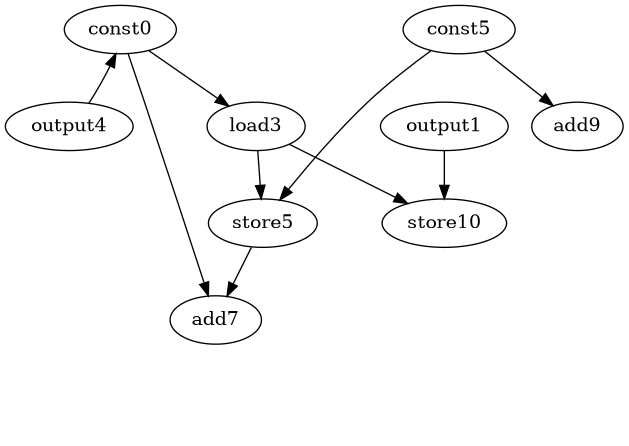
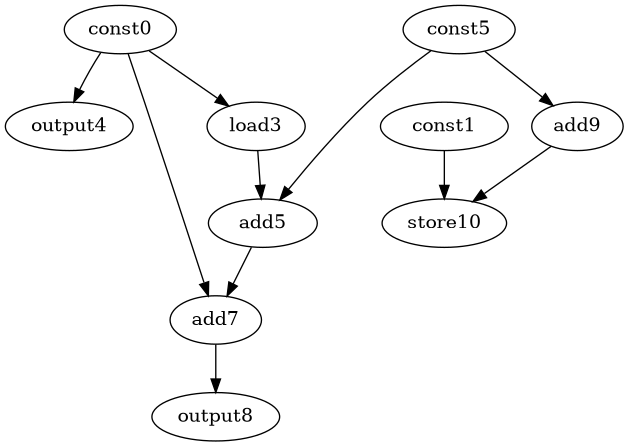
(100, 85) -> (90, 71)
(444, 126) -> (444, 126)
(342, 171) -> (518, 170)
(263, 223) -> (263, 223)
none -> (216, 417)
